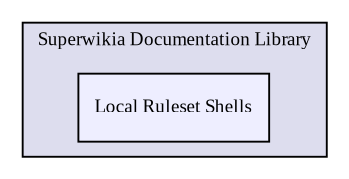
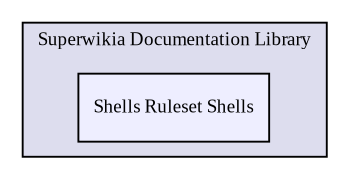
(174, 108) -> (174, 108)
